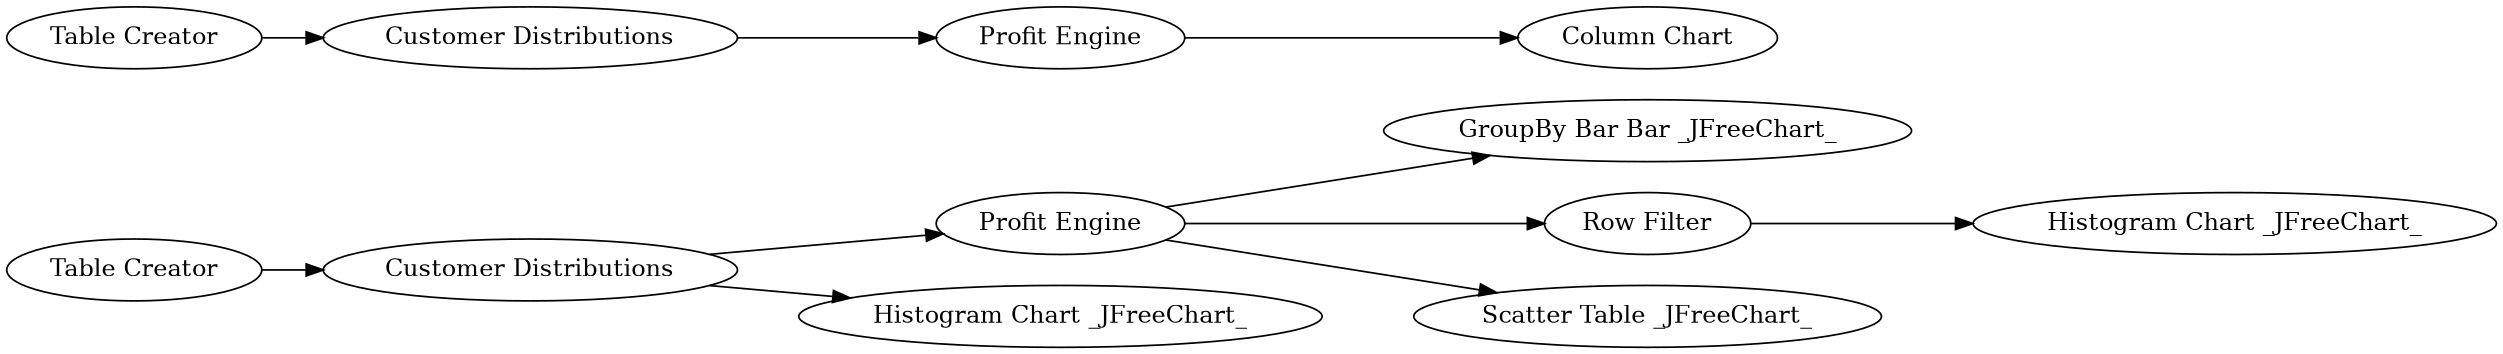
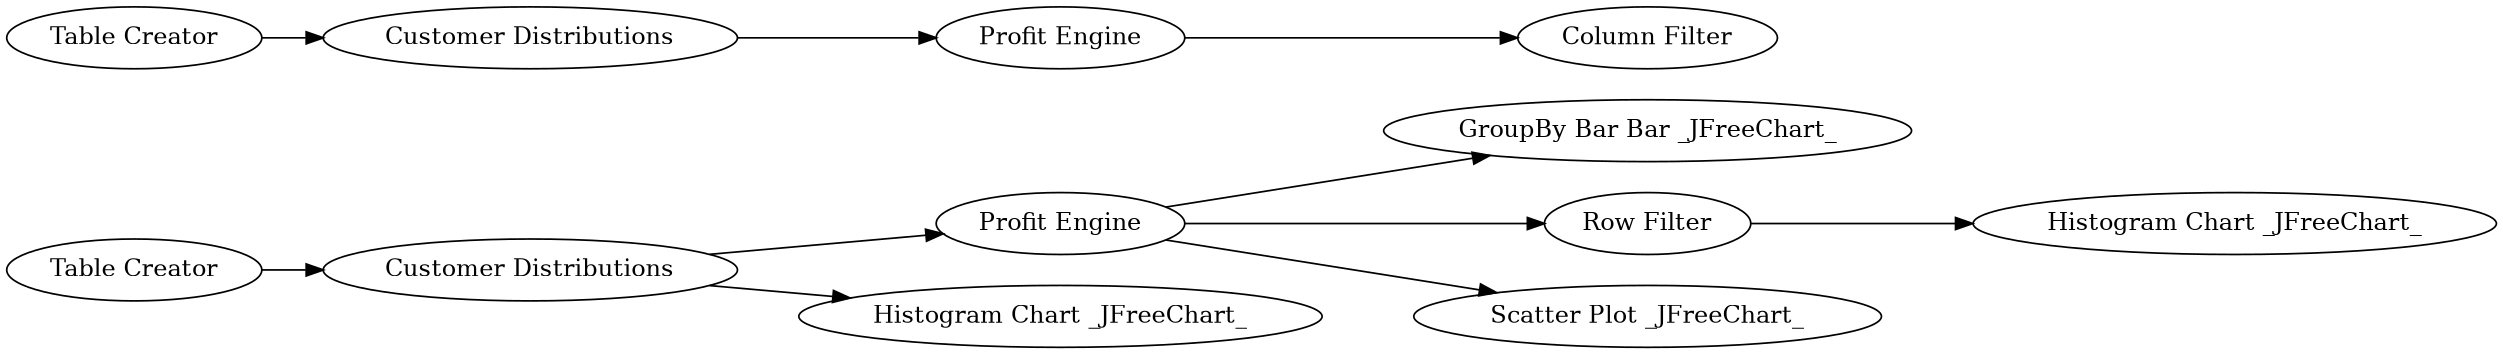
(1648, 38) -> (1648, 38)
(1648, 316) -> (1648, 316)
